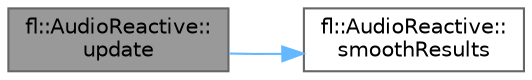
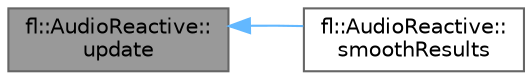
(255, 54) -> (277, 26)
